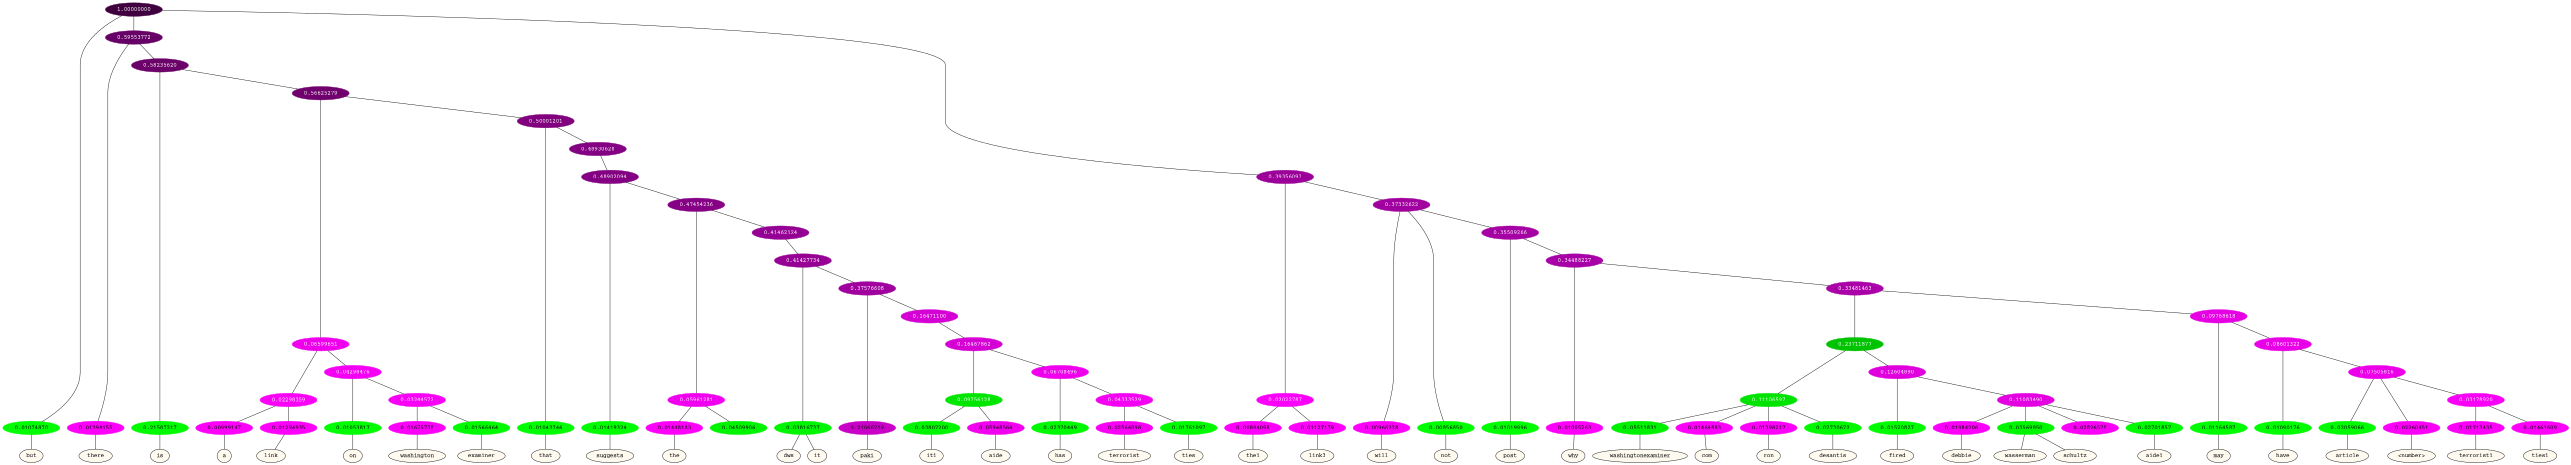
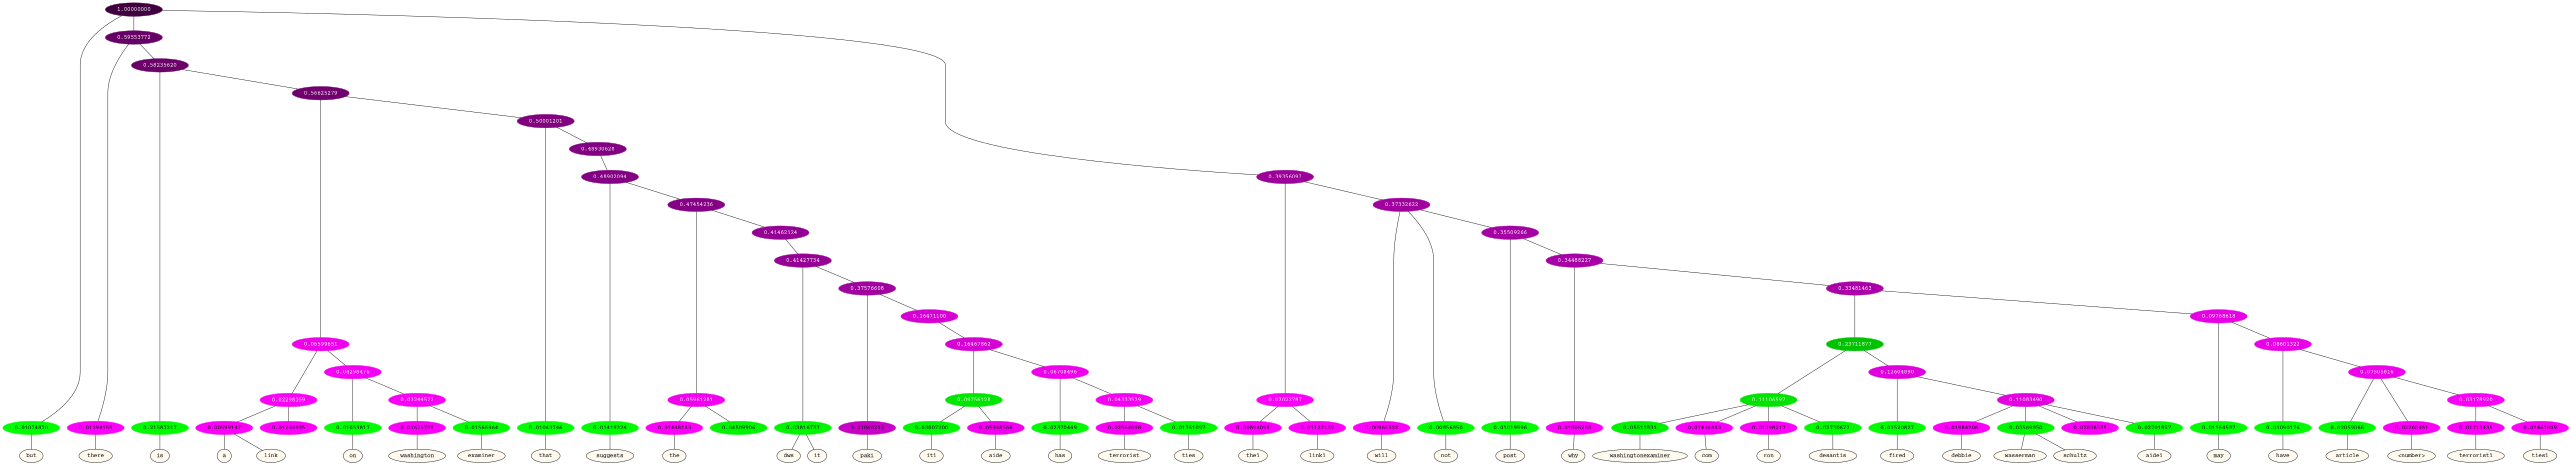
(280, 442) -> (248, 442)
(1317, 456) -> (1317, 456)
